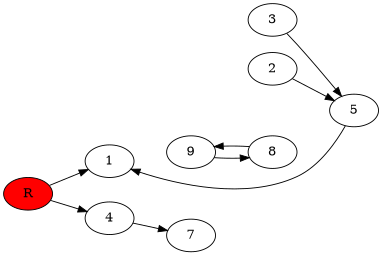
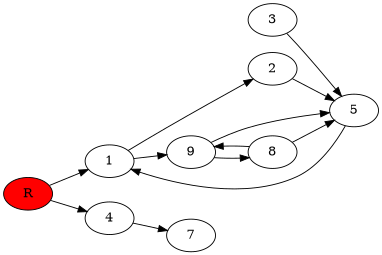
none -> (186, 116)
none -> (264, 123)
none -> (309, 133)
none -> (146, 157)
